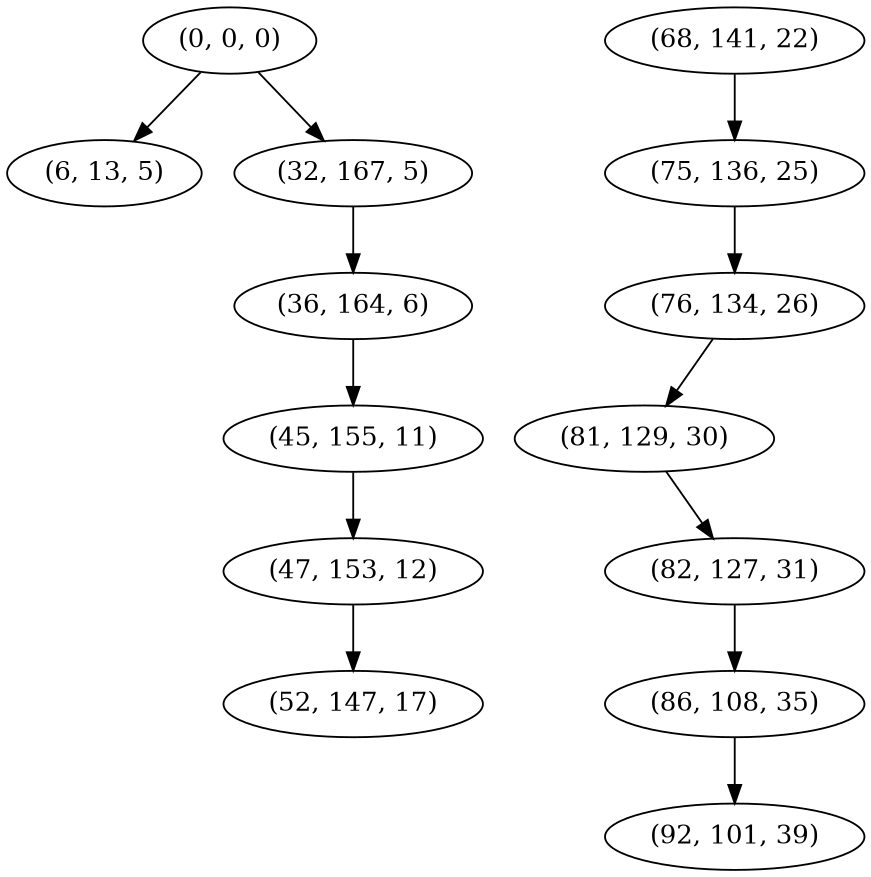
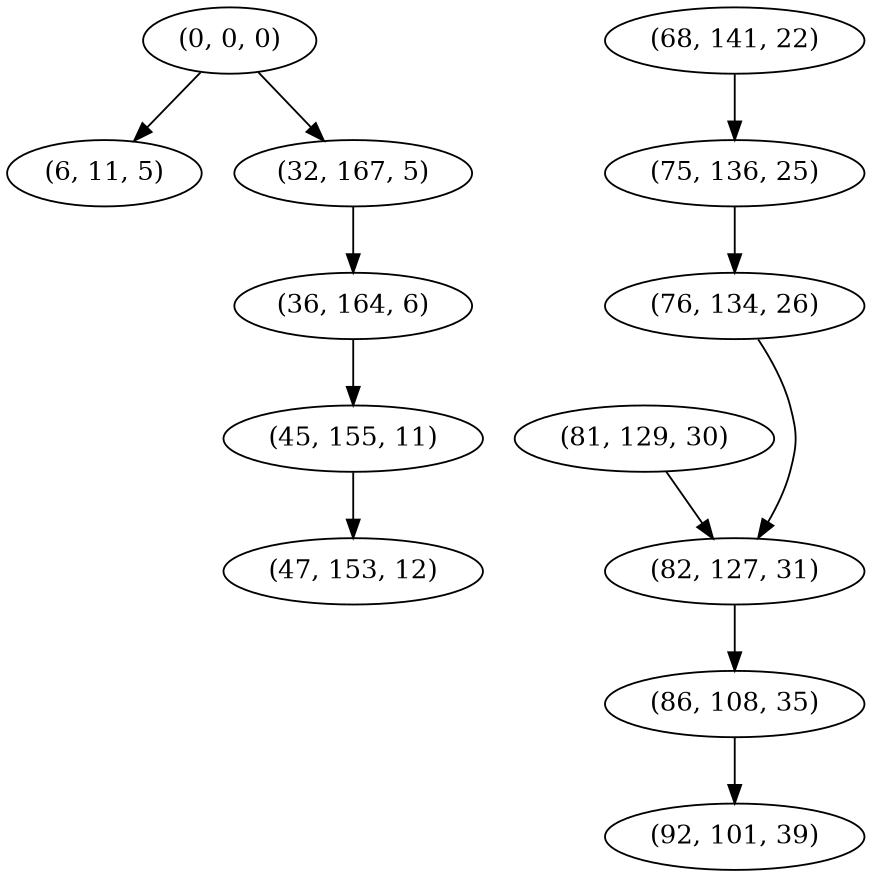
(104, 173) -> (104, 173)
(695, 365) -> (795, 429)
(353, 704) -> none
